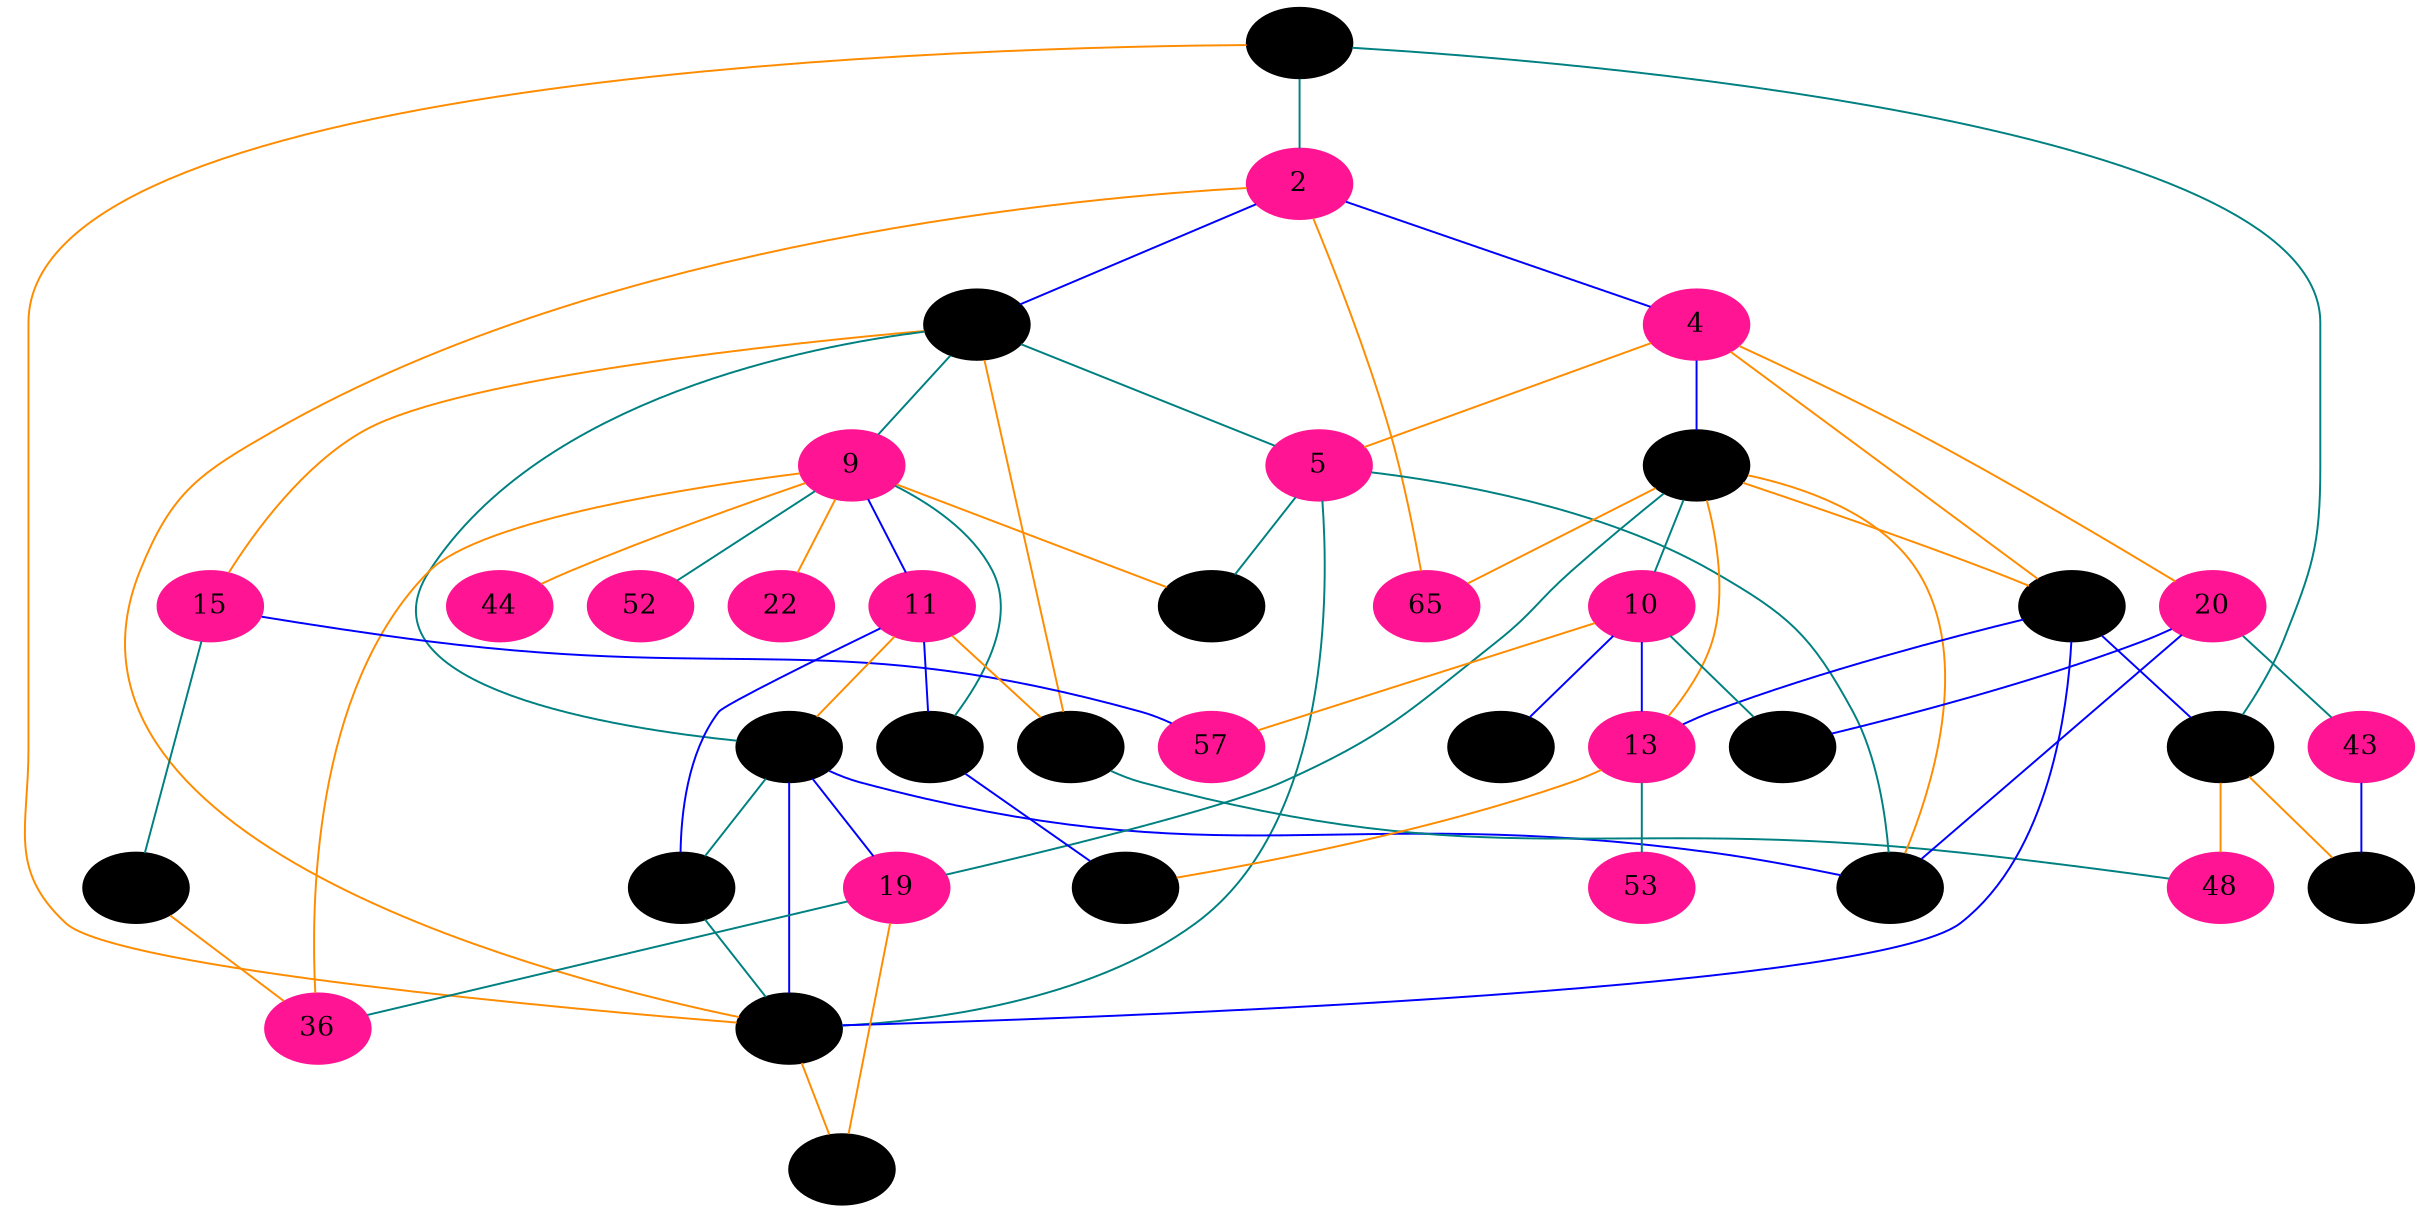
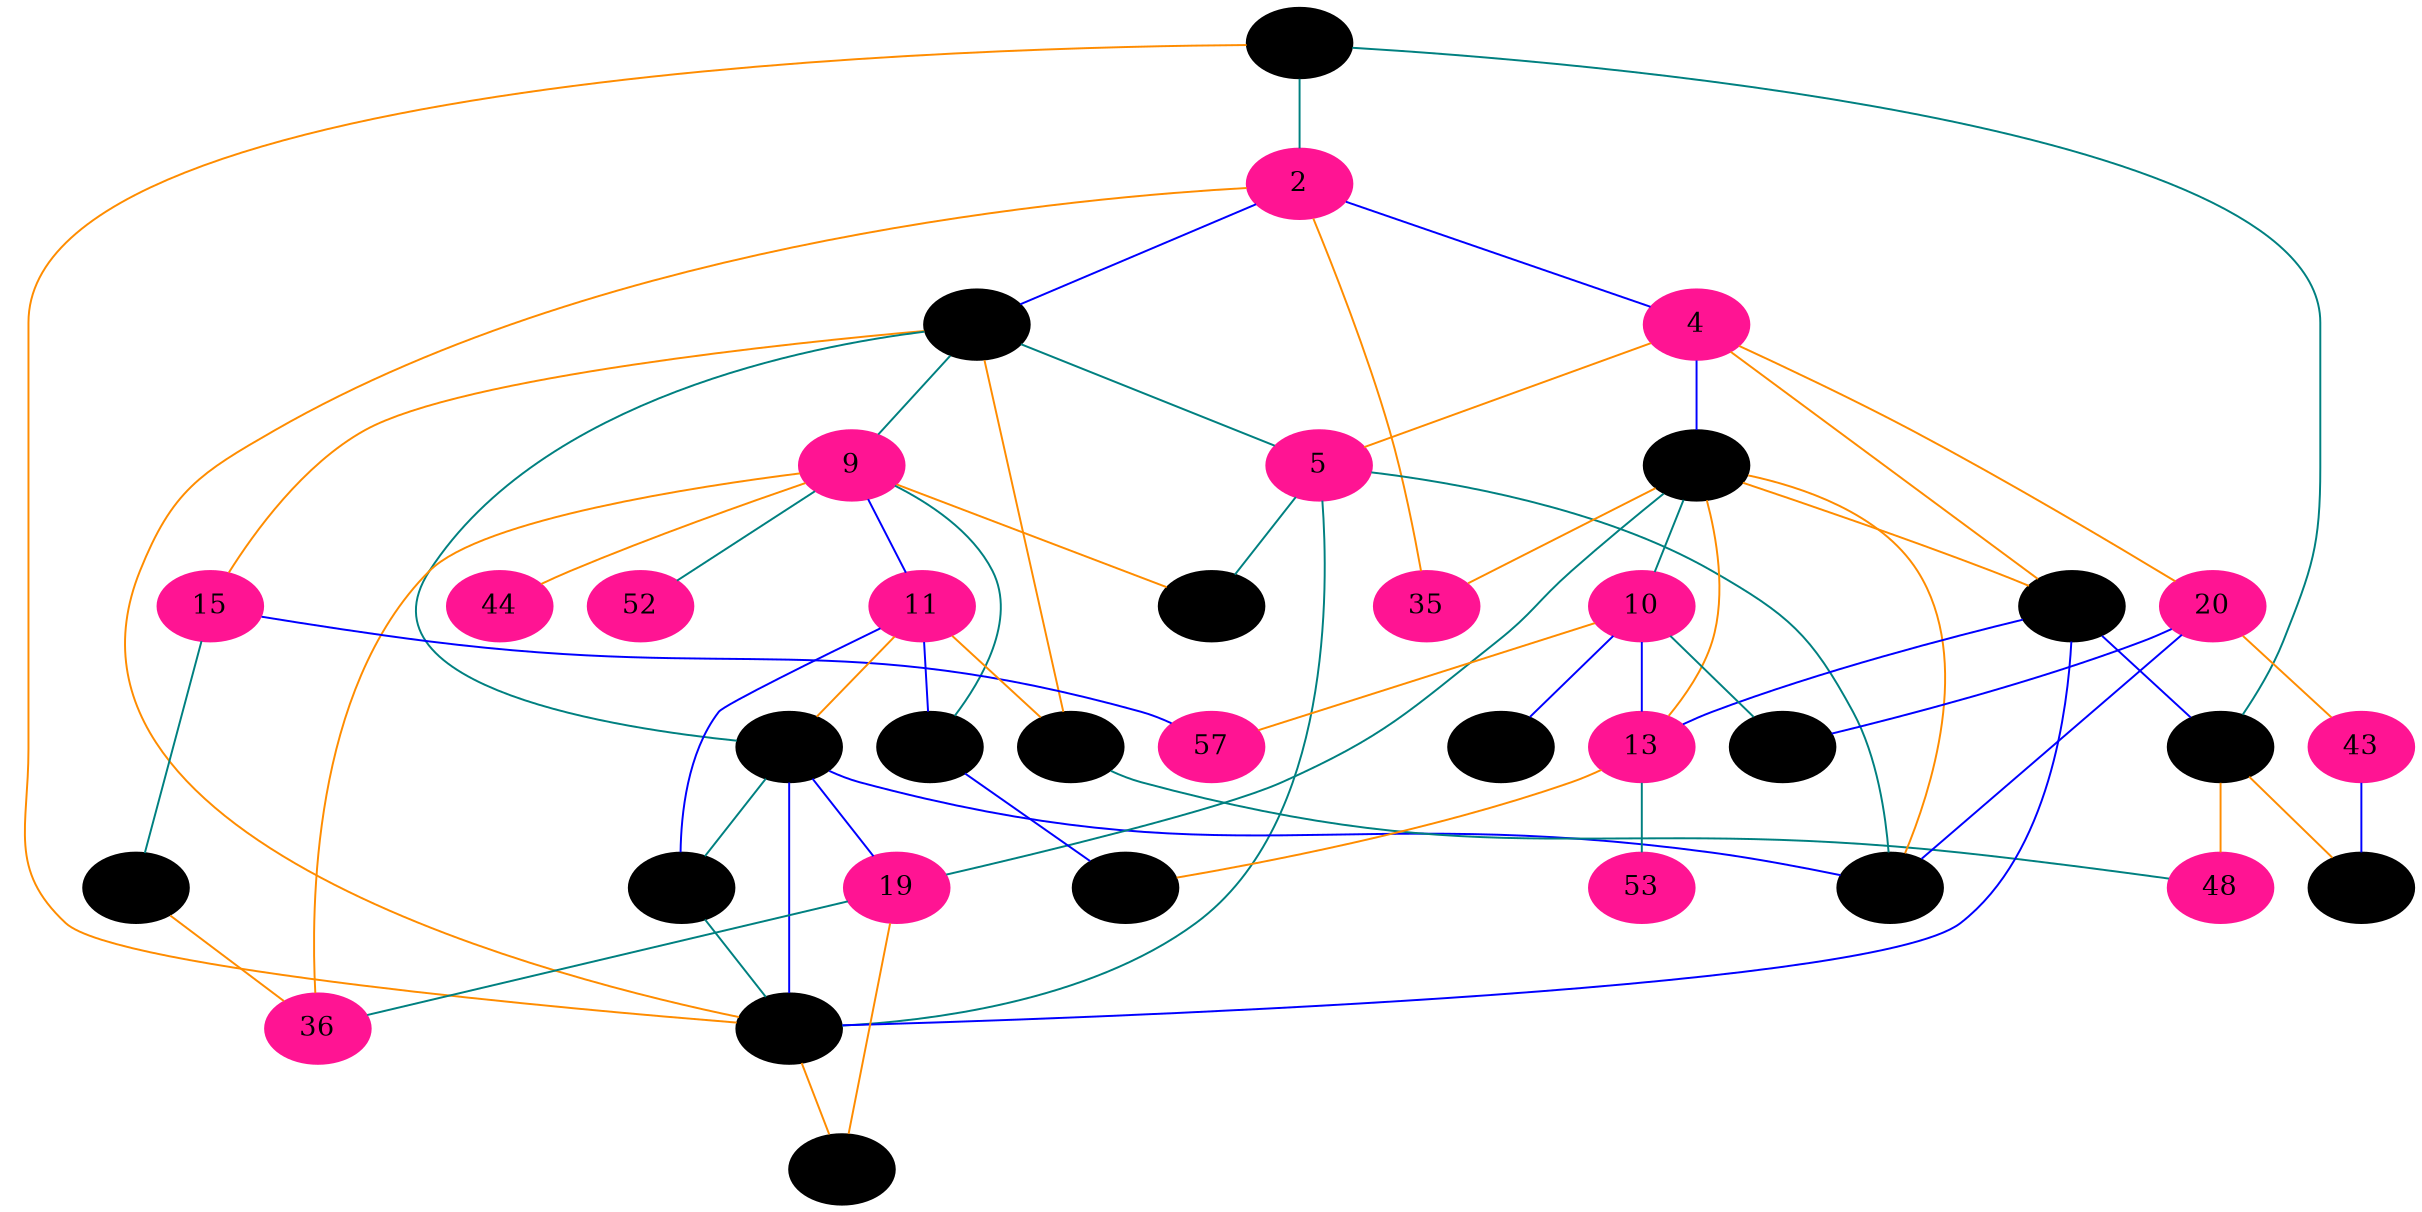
(781, 606) -> none
(1427, 606) -> (1427, 606)
(2287, 677) -> (2287, 677)
